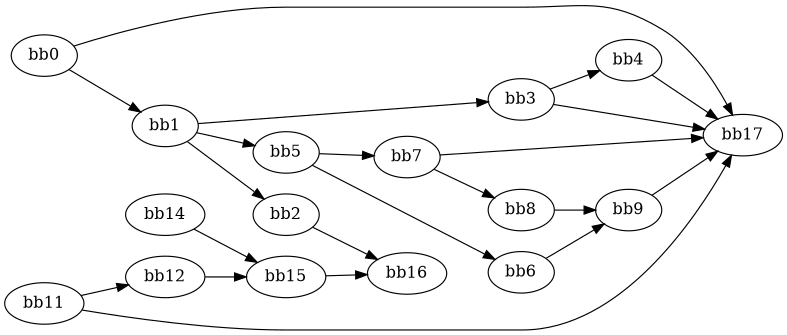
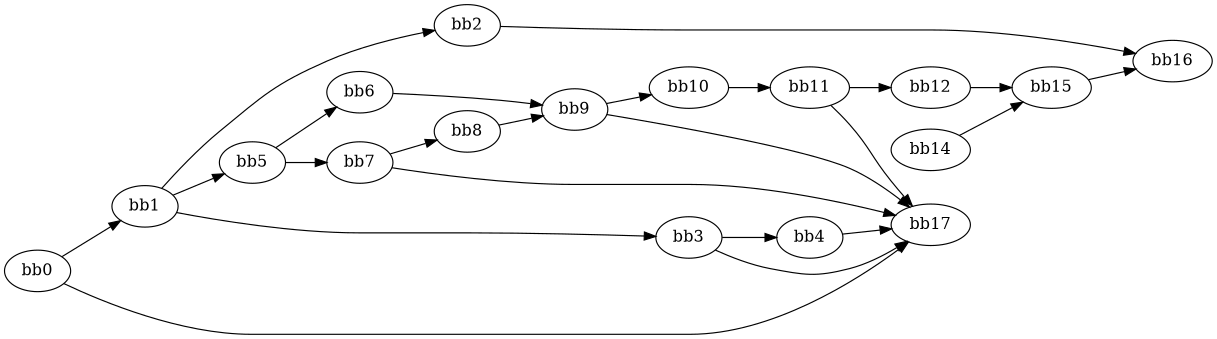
none -> (689, 88)
